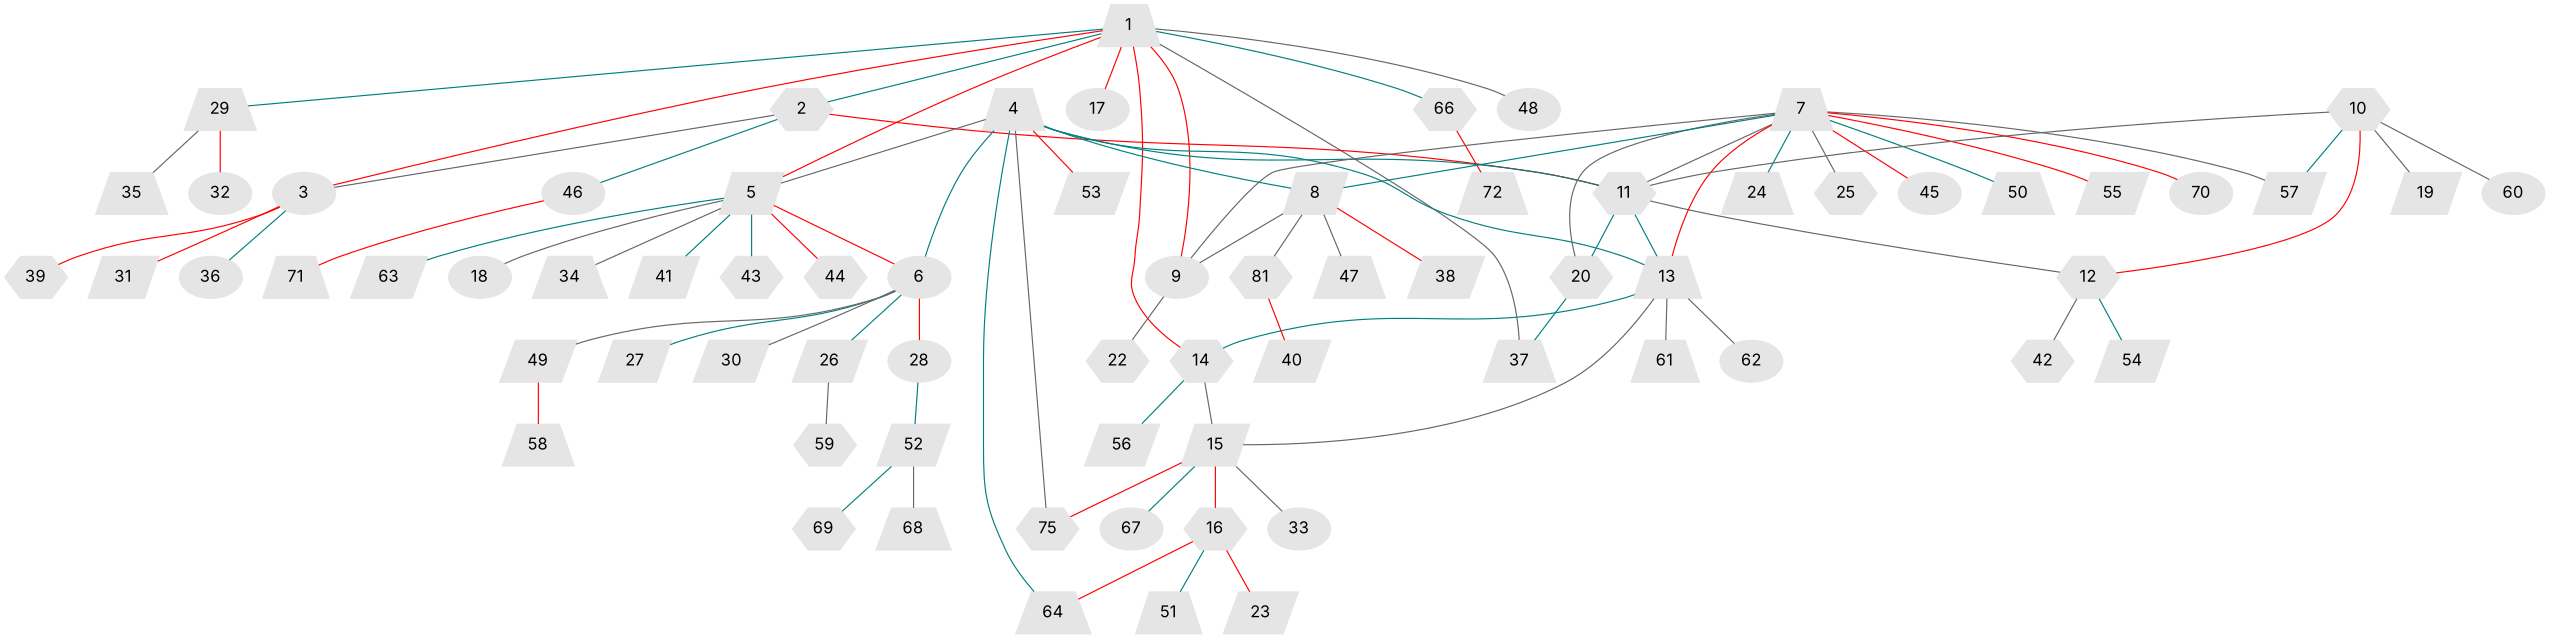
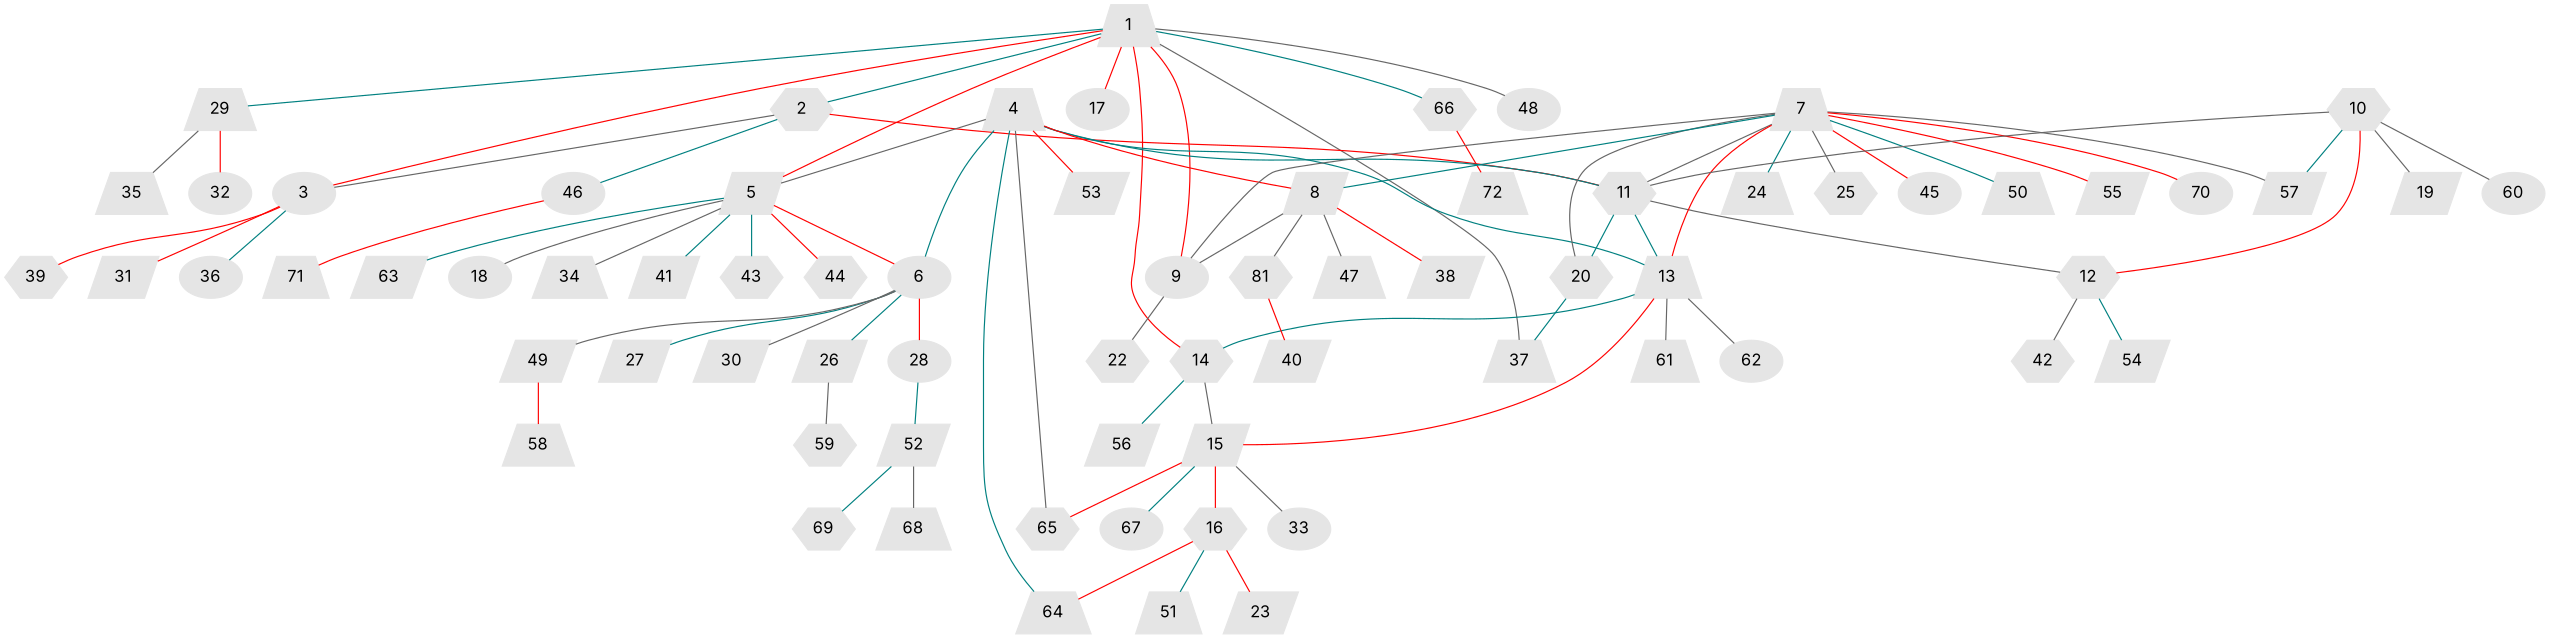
(1166, 162) -> (1166, 162)
(1468, 419) -> (1468, 419)
(1048, 529) -> (1048, 529)
